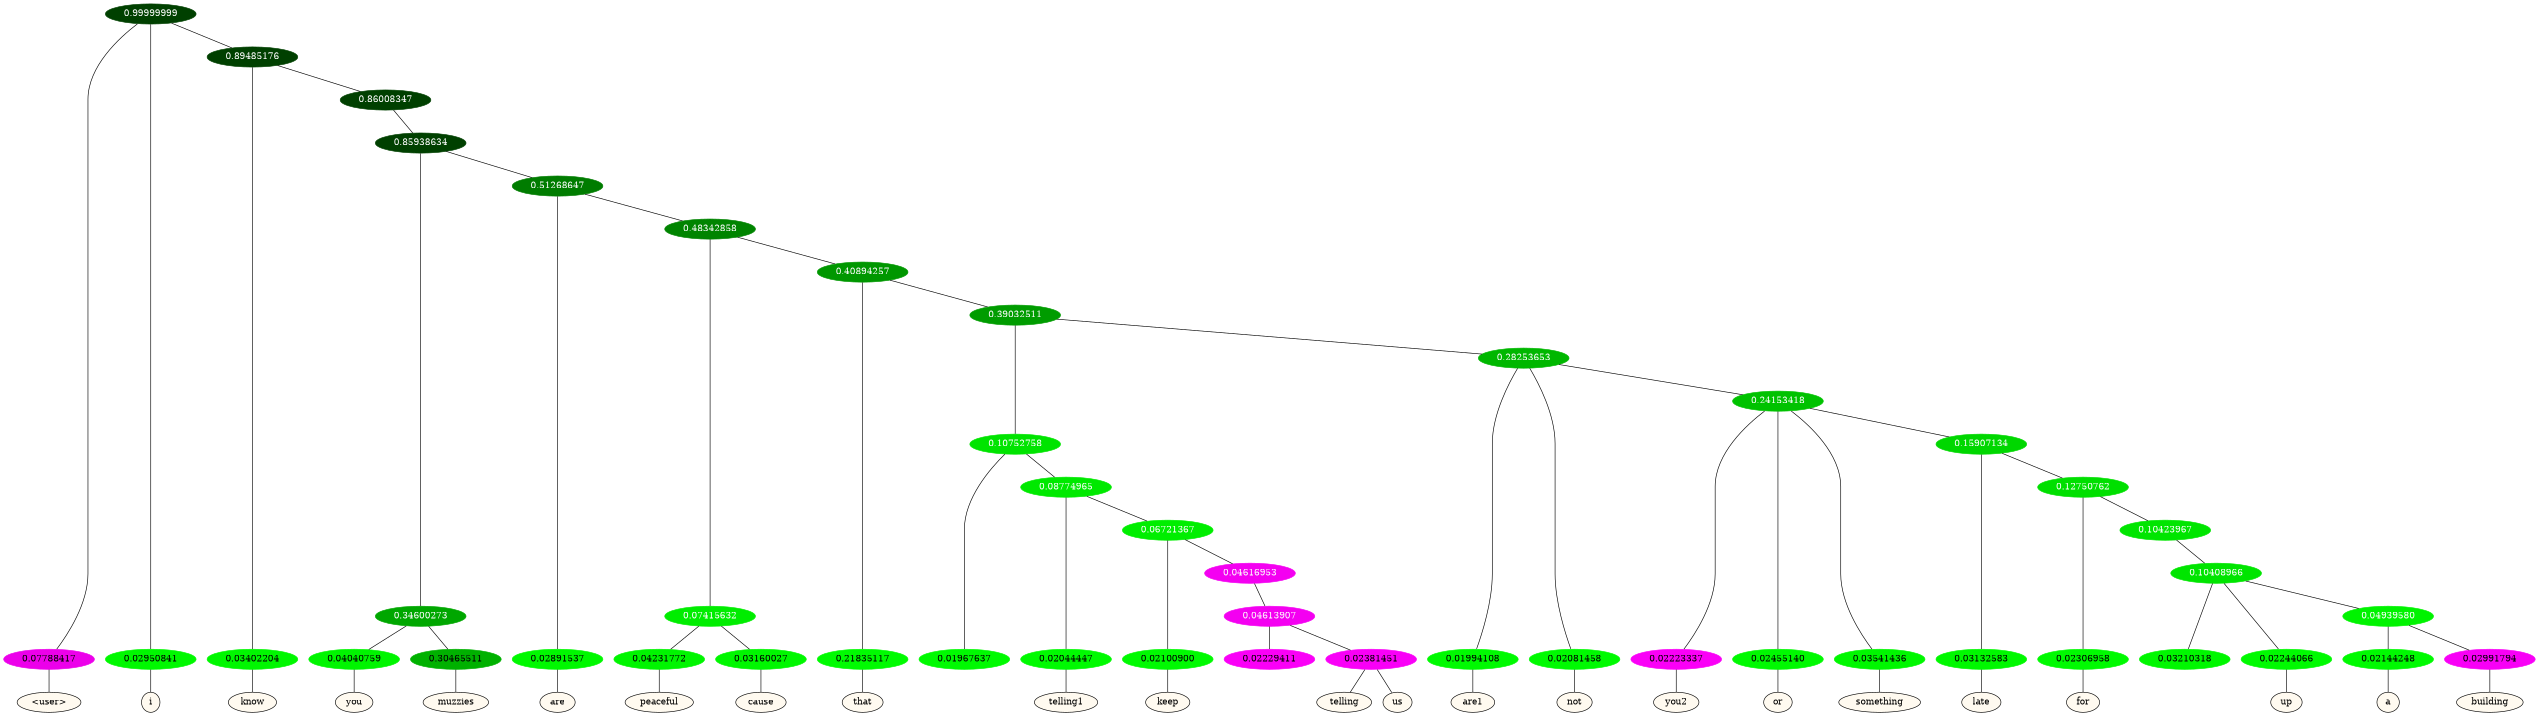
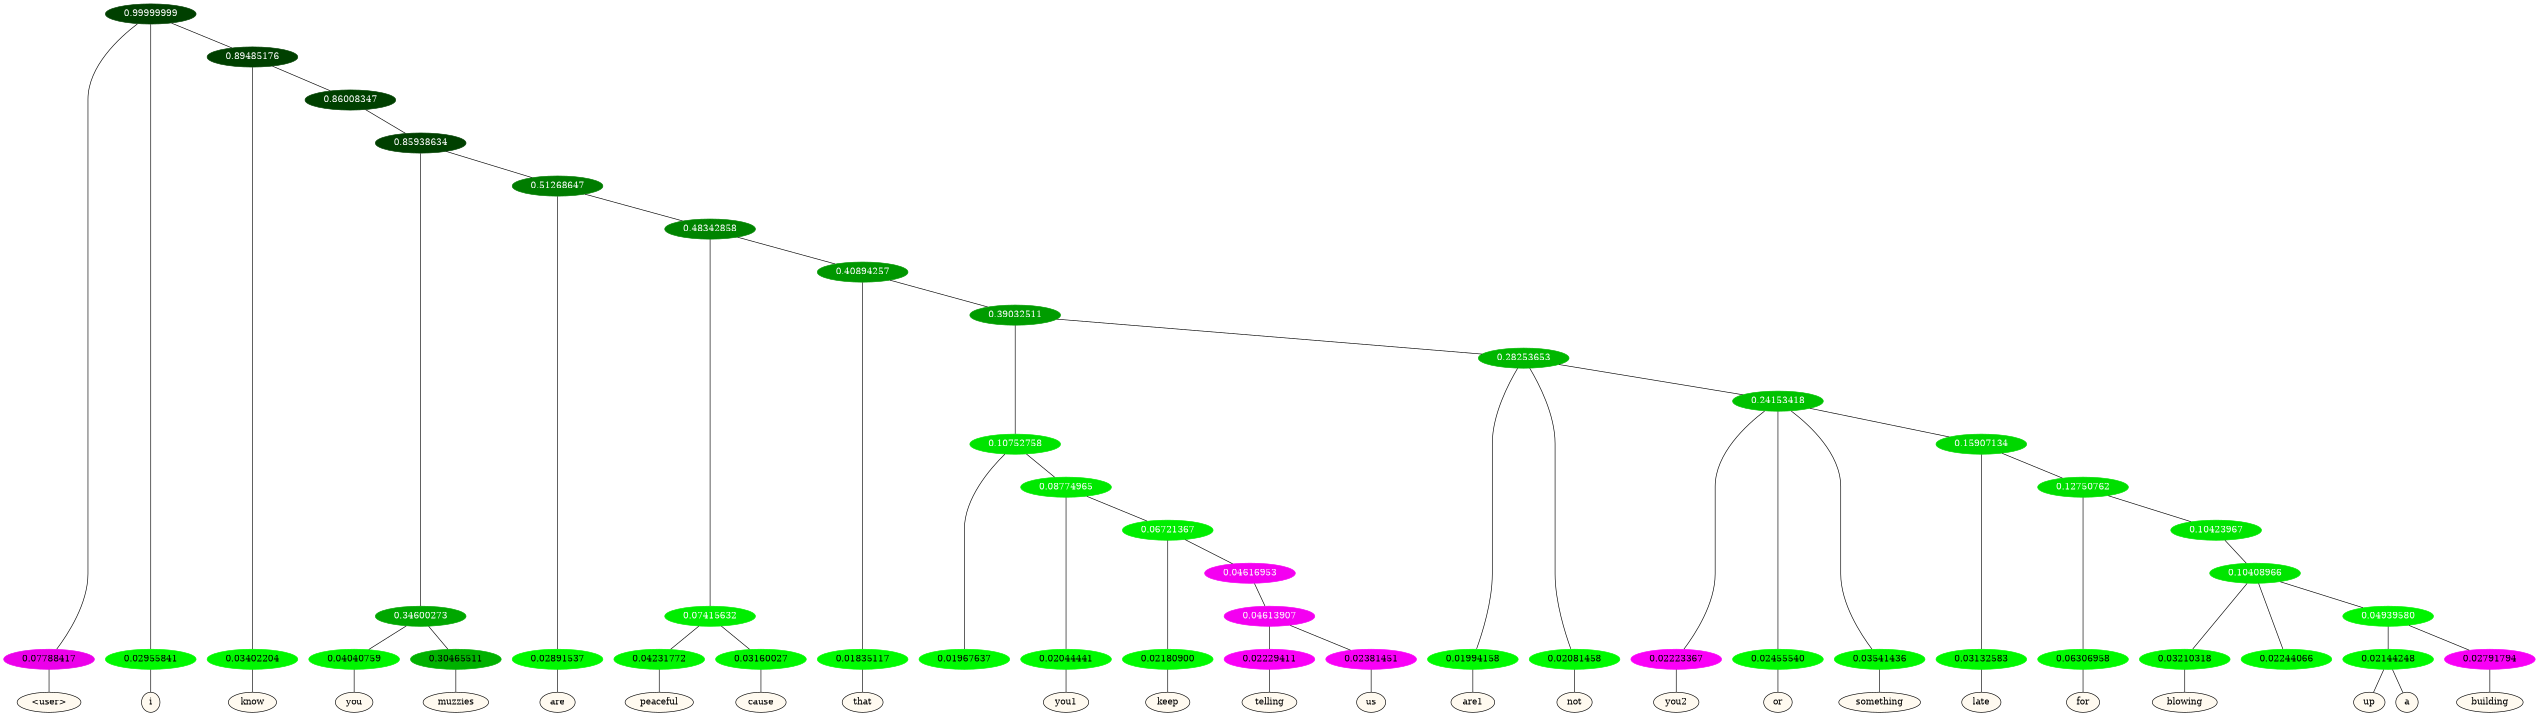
(151, 659) -> (151, 659)
(863, 659) -> (863, 659)
(1066, 659) -> (1066, 659)
(1168, 659) -> (1168, 659)
(1473, 659) -> (1473, 659)
(1676, 659) -> (1676, 659)
(1778, 659) -> (1778, 659)
(2083, 659) -> (2083, 659)
(2490, 659) -> (2490, 659)
(1358, 681) -> (1269, 681)
(2286, 681) -> (2379, 681)
(1066, 702) -> (1066, 702)
none -> (2185, 702)
